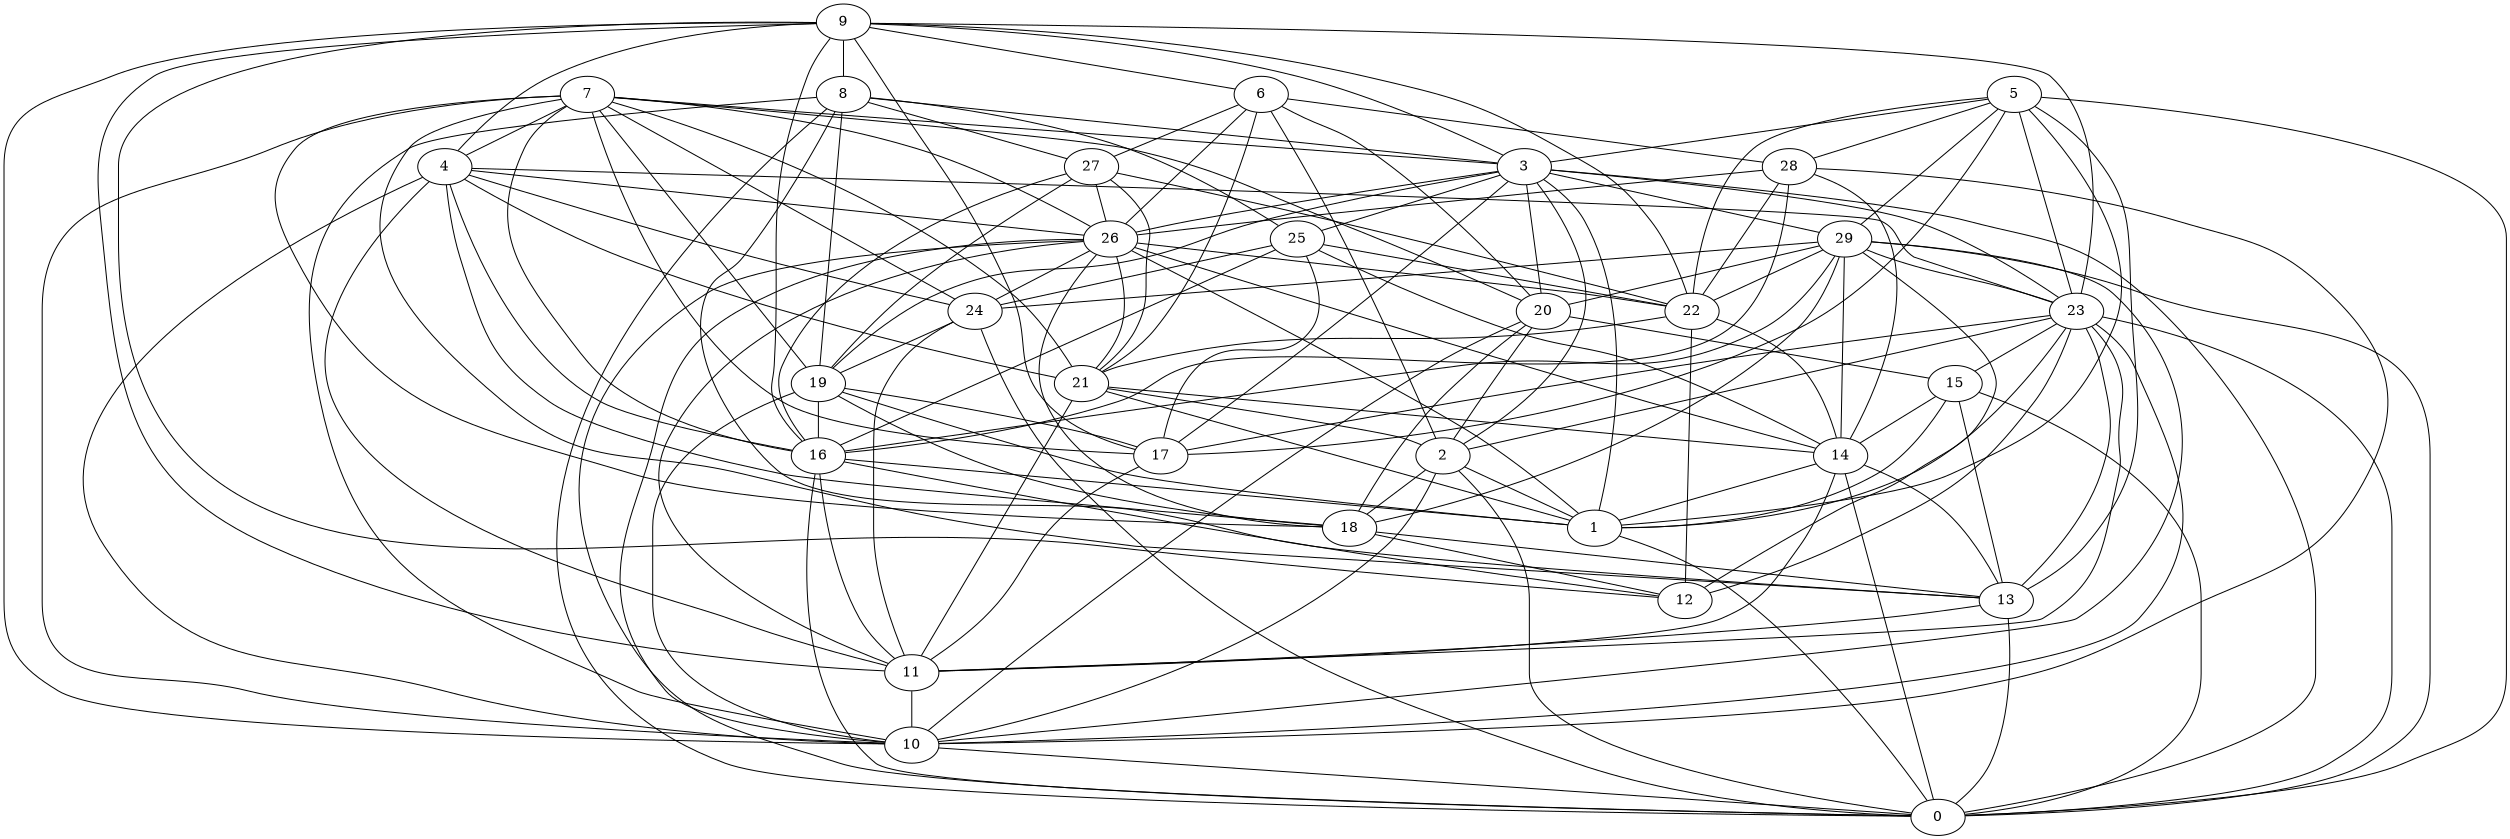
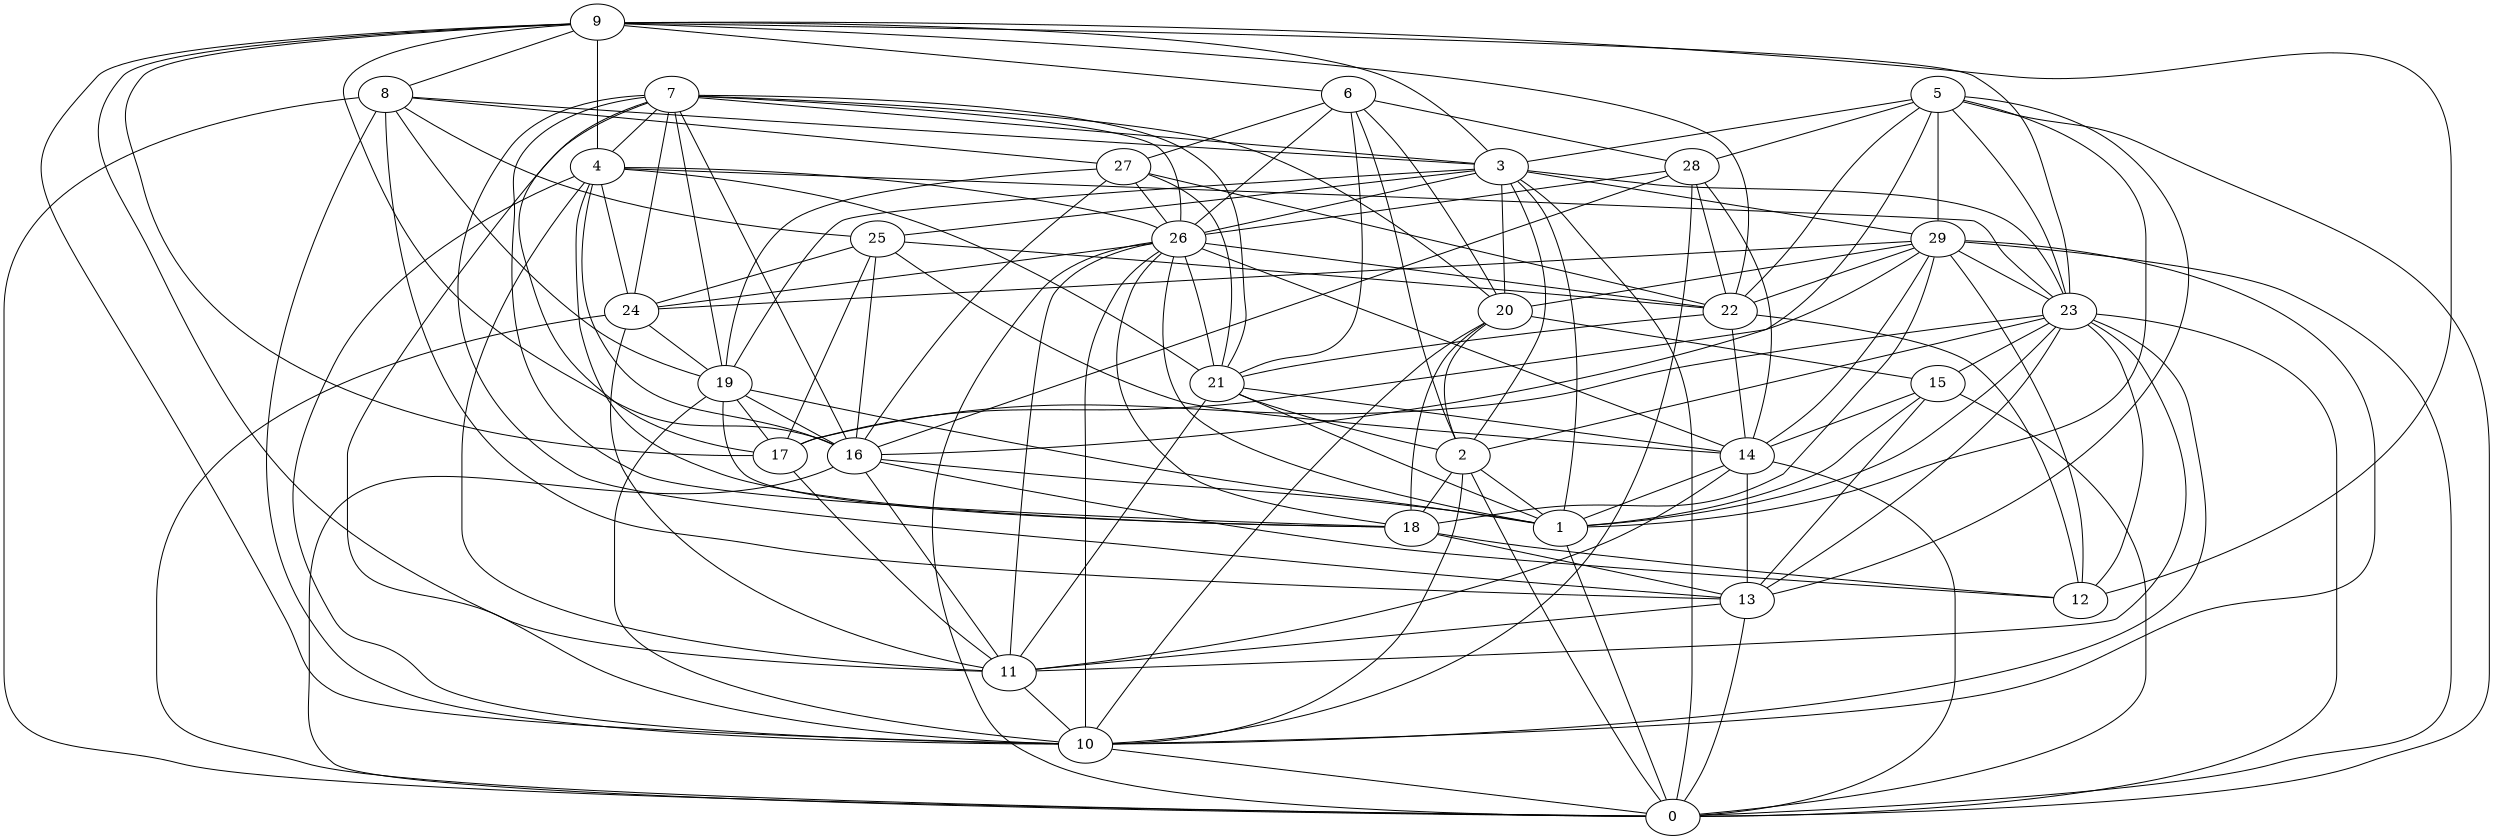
(1338, 322) -> none
